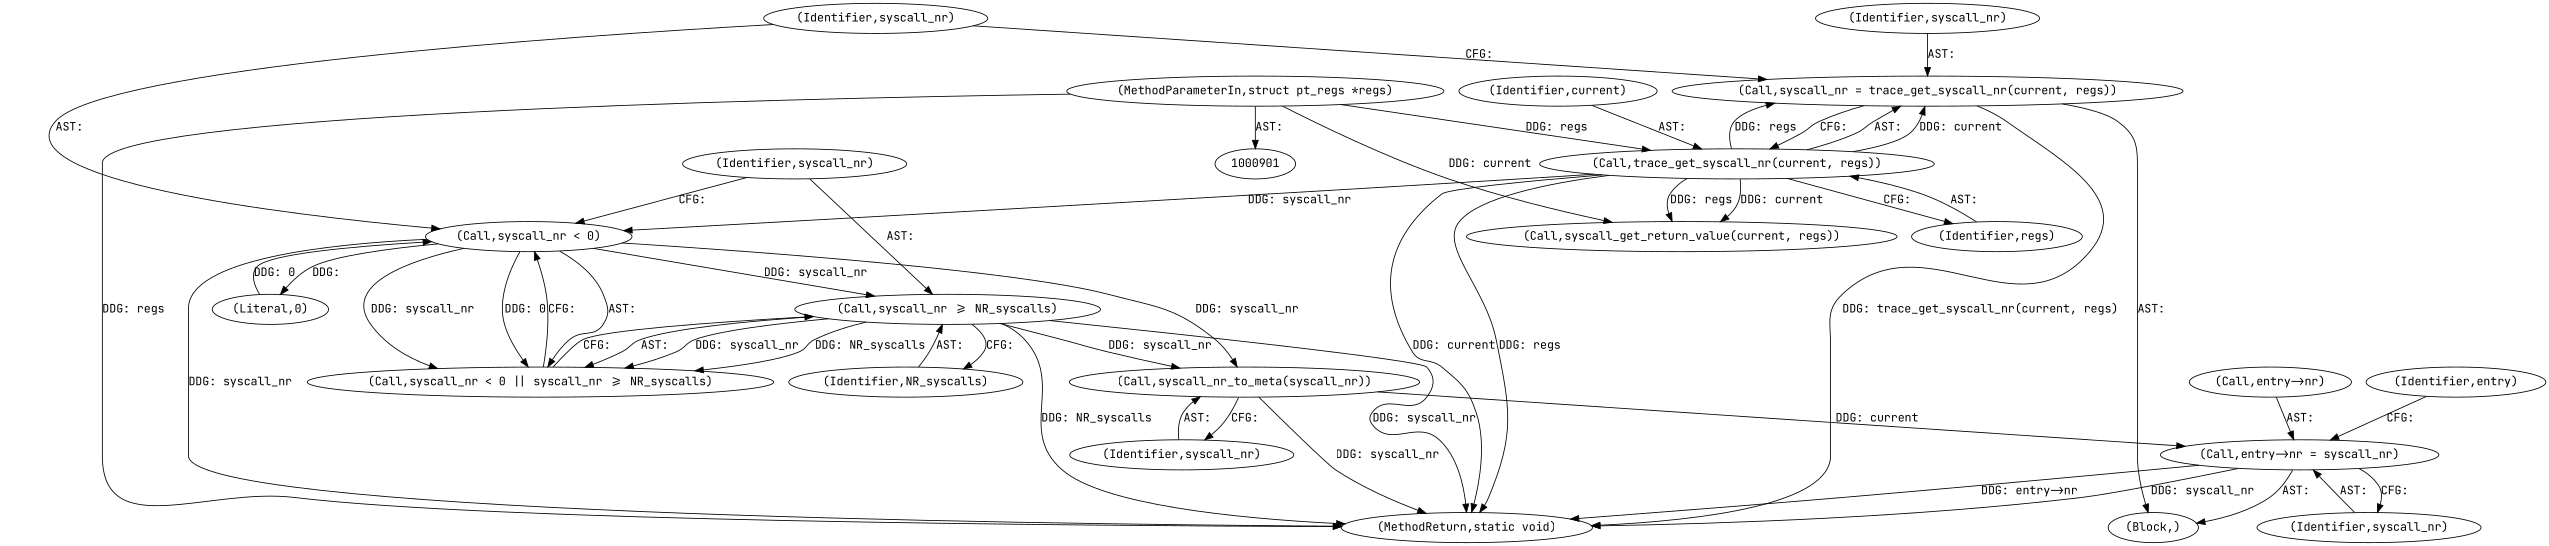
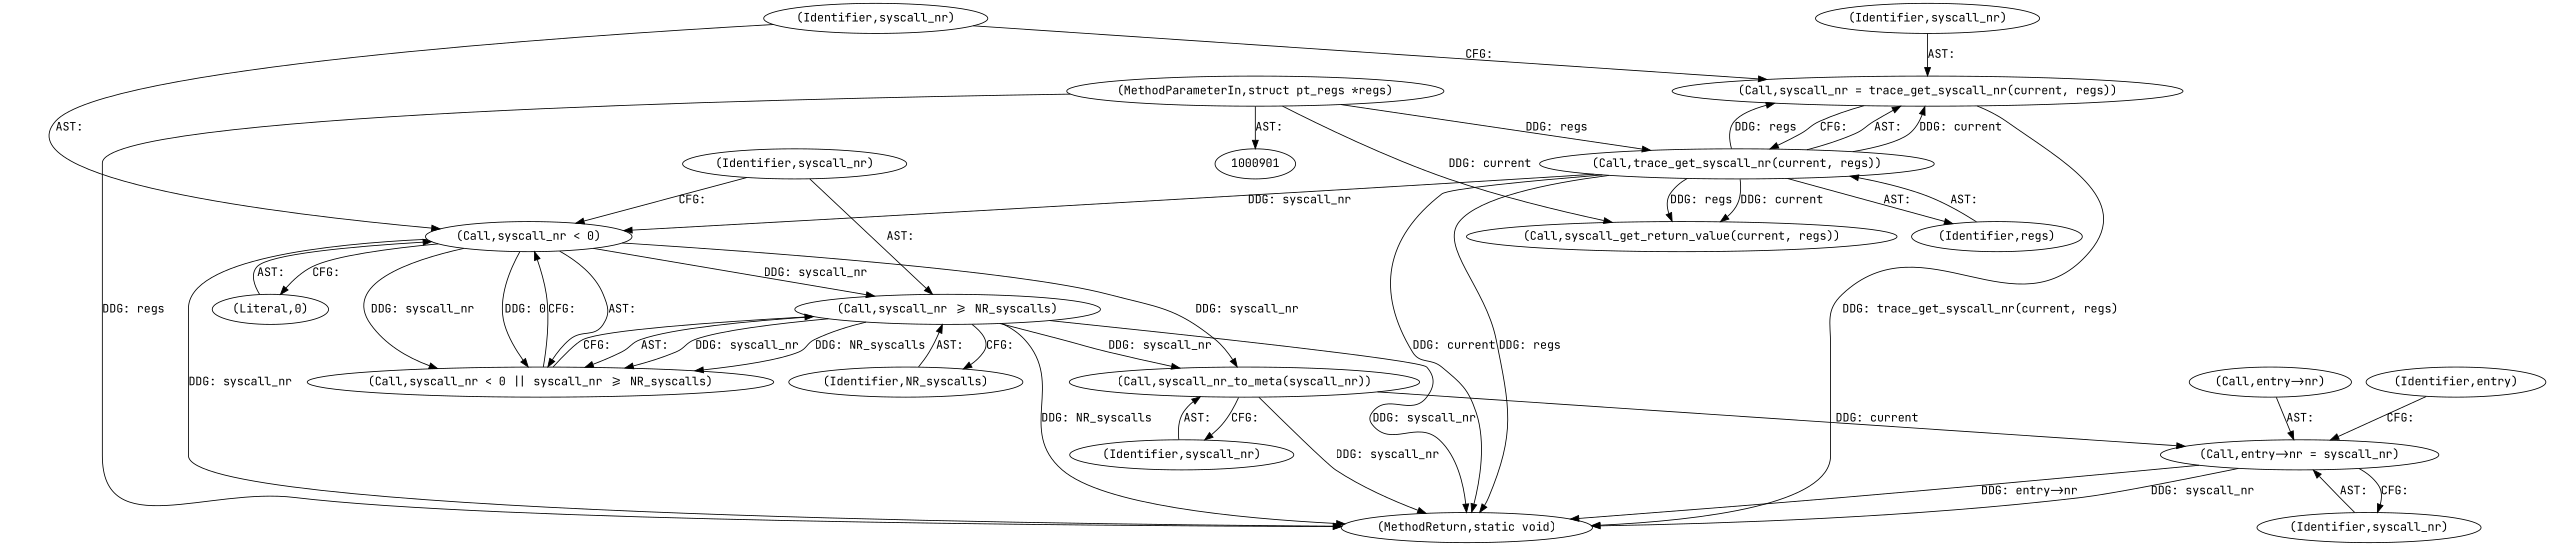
(1558, 91) -> none
(1901, 200) -> (1901, 200)
(275, 273) -> (275, 273)
(330, 273) -> (330, 273)
(2153, 528) -> none
